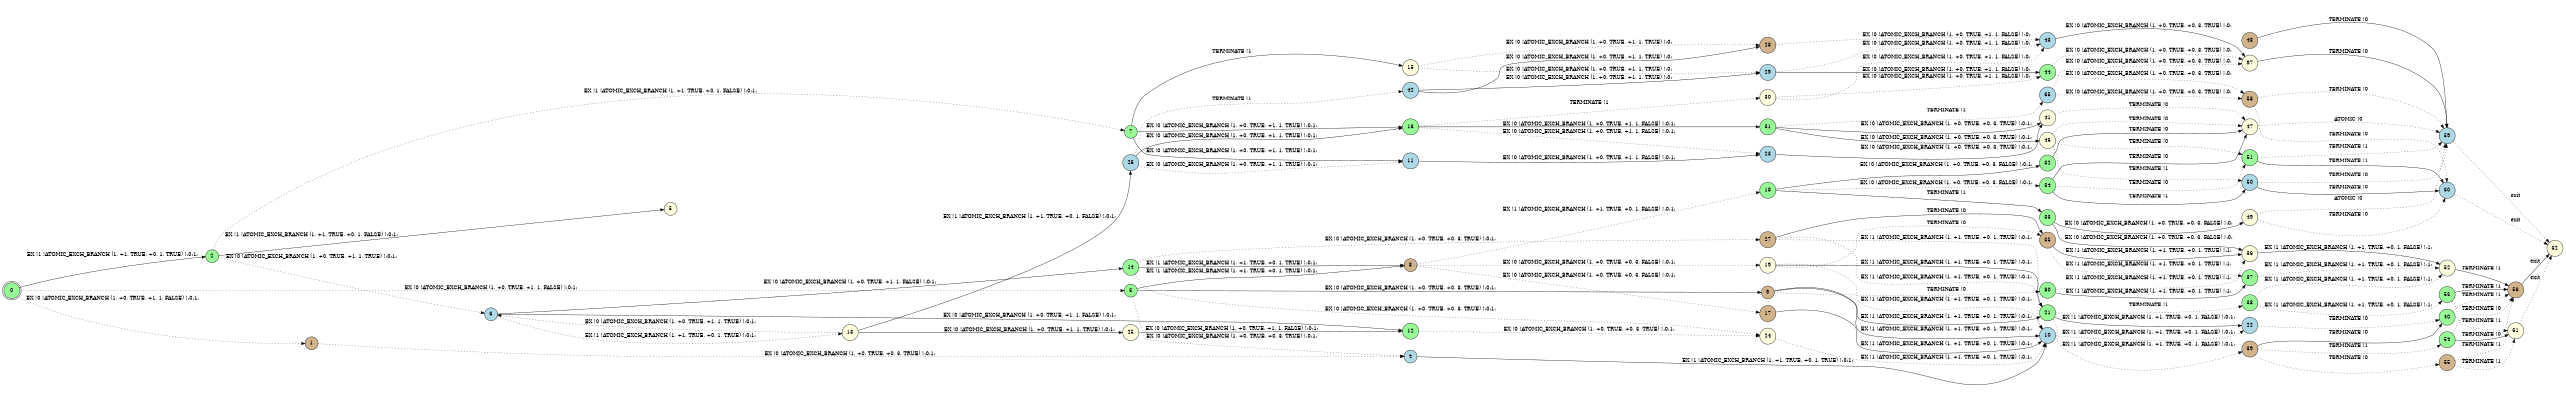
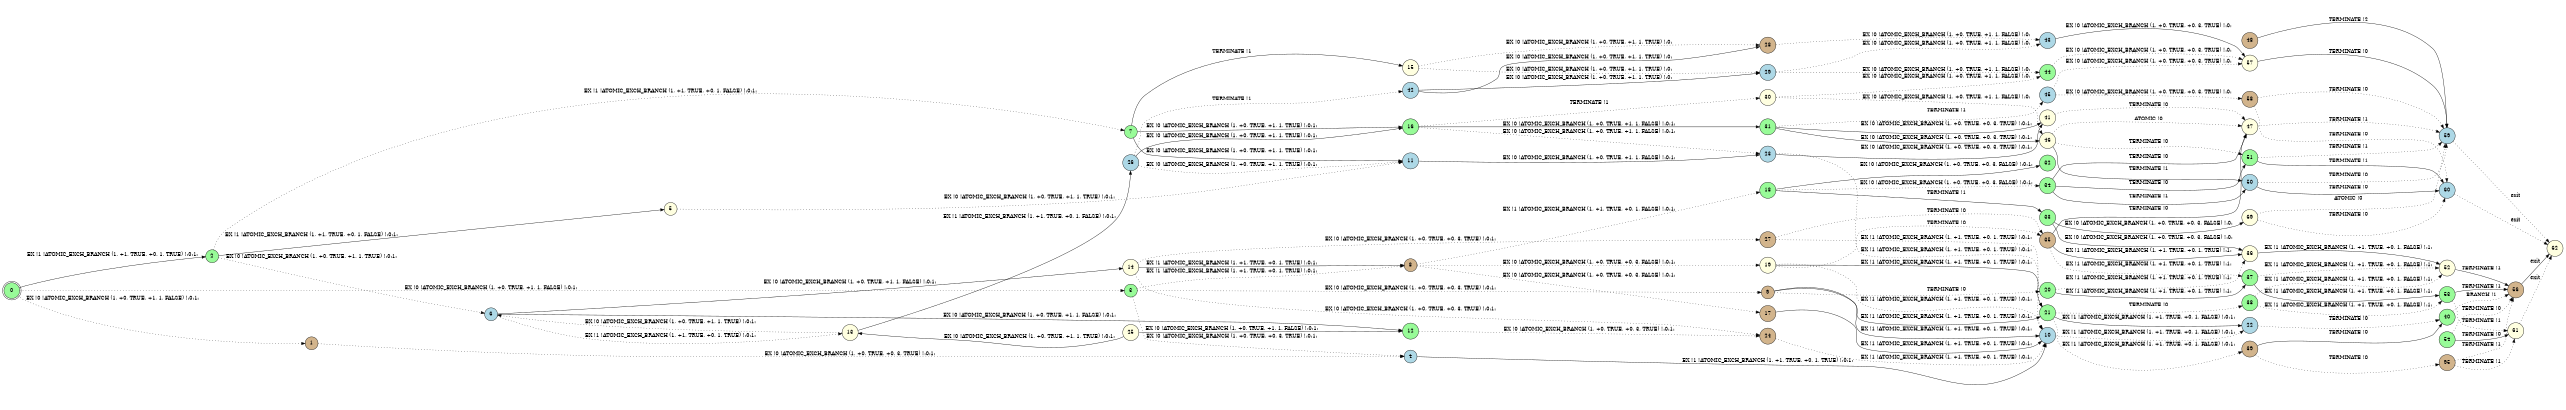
(2349, 20) -> (2349, 20)
(1903, 62) -> (1917, 101)
(2250, 63) -> (2250, 63)
(1906, 72) -> (1906, 72)
(2149, 80) -> none
(2048, 95) -> (2048, 95)
(2149, 119) -> (2149, 119)
(2349, 120) -> (2349, 120)
(2140, 133) -> (2179, 218)
(2136, 179) -> (2136, 179)
(2156, 190) -> (2156, 190)
none -> (1039, 204)
(1911, 216) -> (1911, 216)
(2250, 218) -> (2250, 218)
(1131, 267) -> (1131, 267)
(1269, 277) -> (1269, 277)
(1913, 284) -> (1901, 257)
(2048, 290) -> (2048, 290)
(1447, 292) -> (1447, 292)
(2481, 295) -> (2481, 295)
none -> (2343, 302)
(2149, 305) -> (2149, 305)
(989, 333) -> (993, 343)
(1768, 336) -> (1768, 336)
(2348, 354) -> none
(2447, 363) -> (2447, 363)
